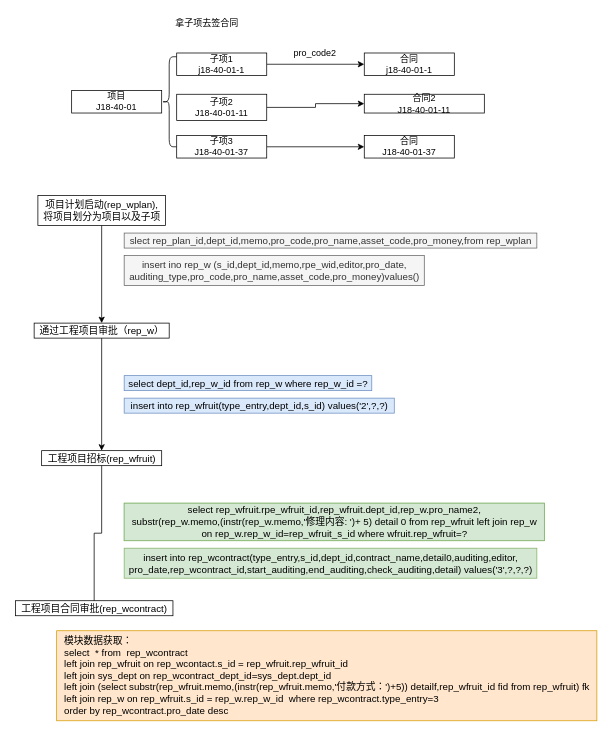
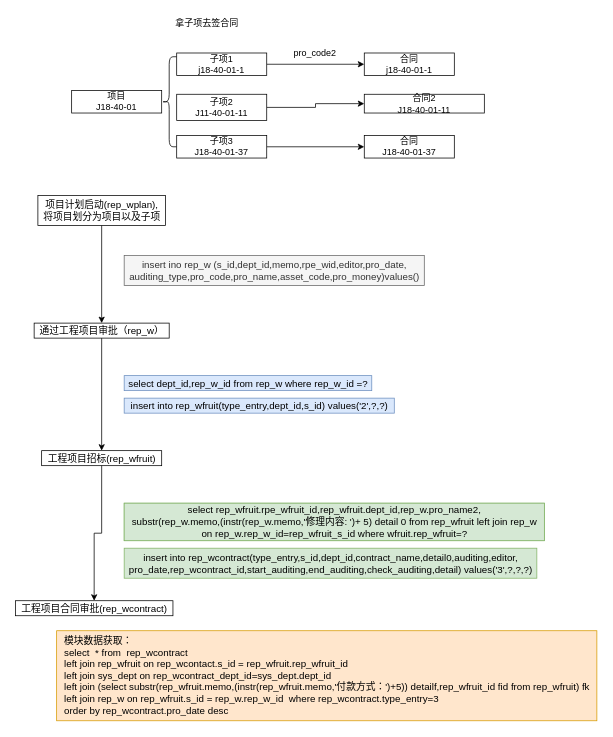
(222, 108) -> (222, 108)
(330, 240) -> none
(94, 596) -> (94, 594)
